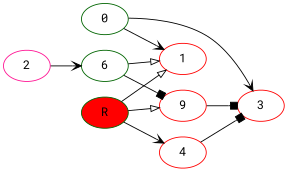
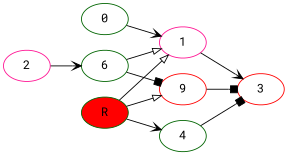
(199, 32) -> (218, 64)
(183, 59) -> (183, 42)
(183, 153) -> (183, 136)
